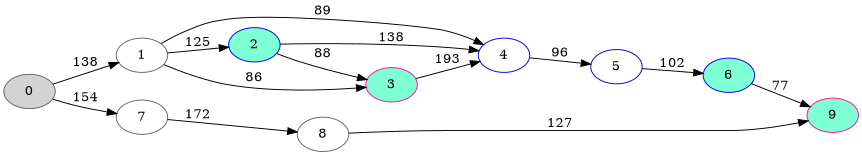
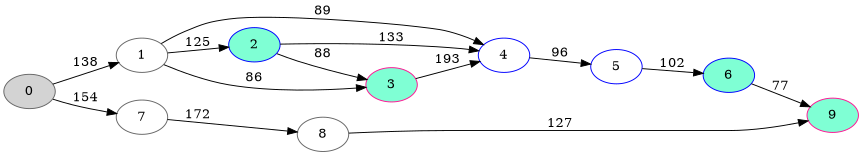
(392, 38) -> (392, 38)
